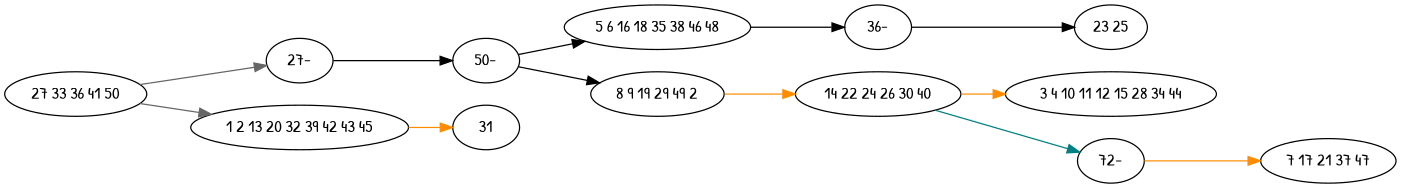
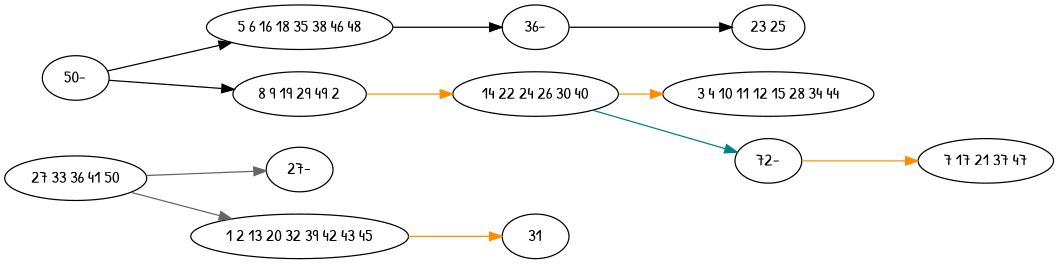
(387, 61) -> none
